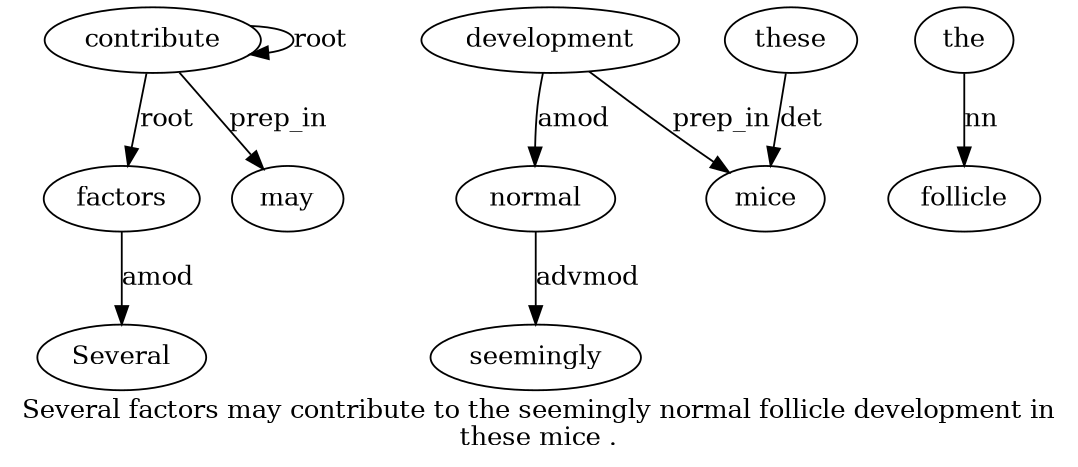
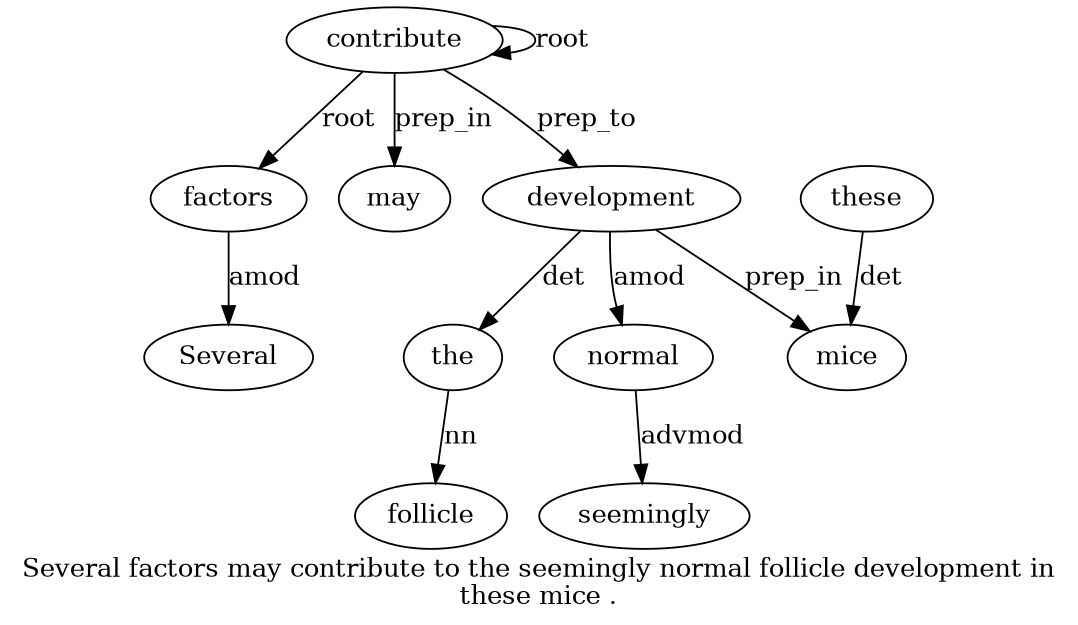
none -> (505, 109)
none -> (537, 274)
